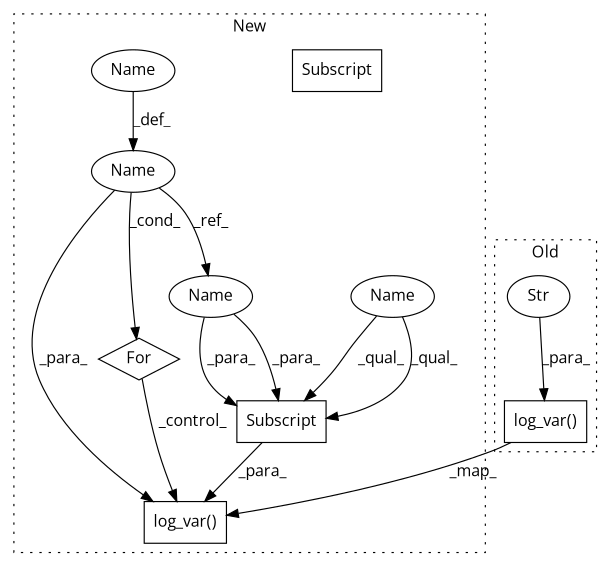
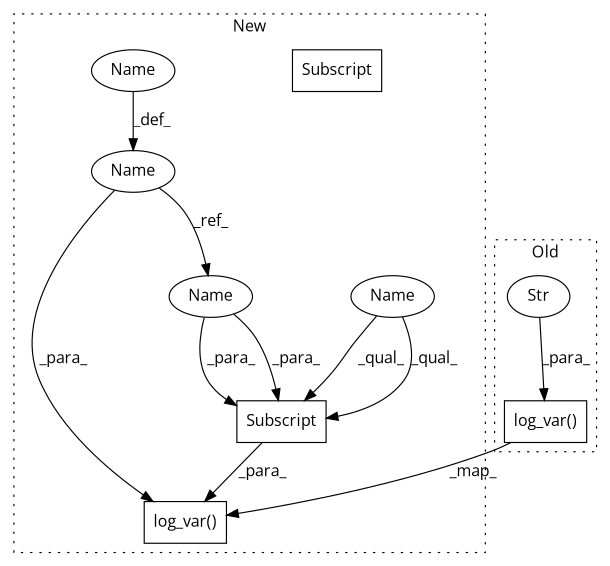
(139, 359) -> none
